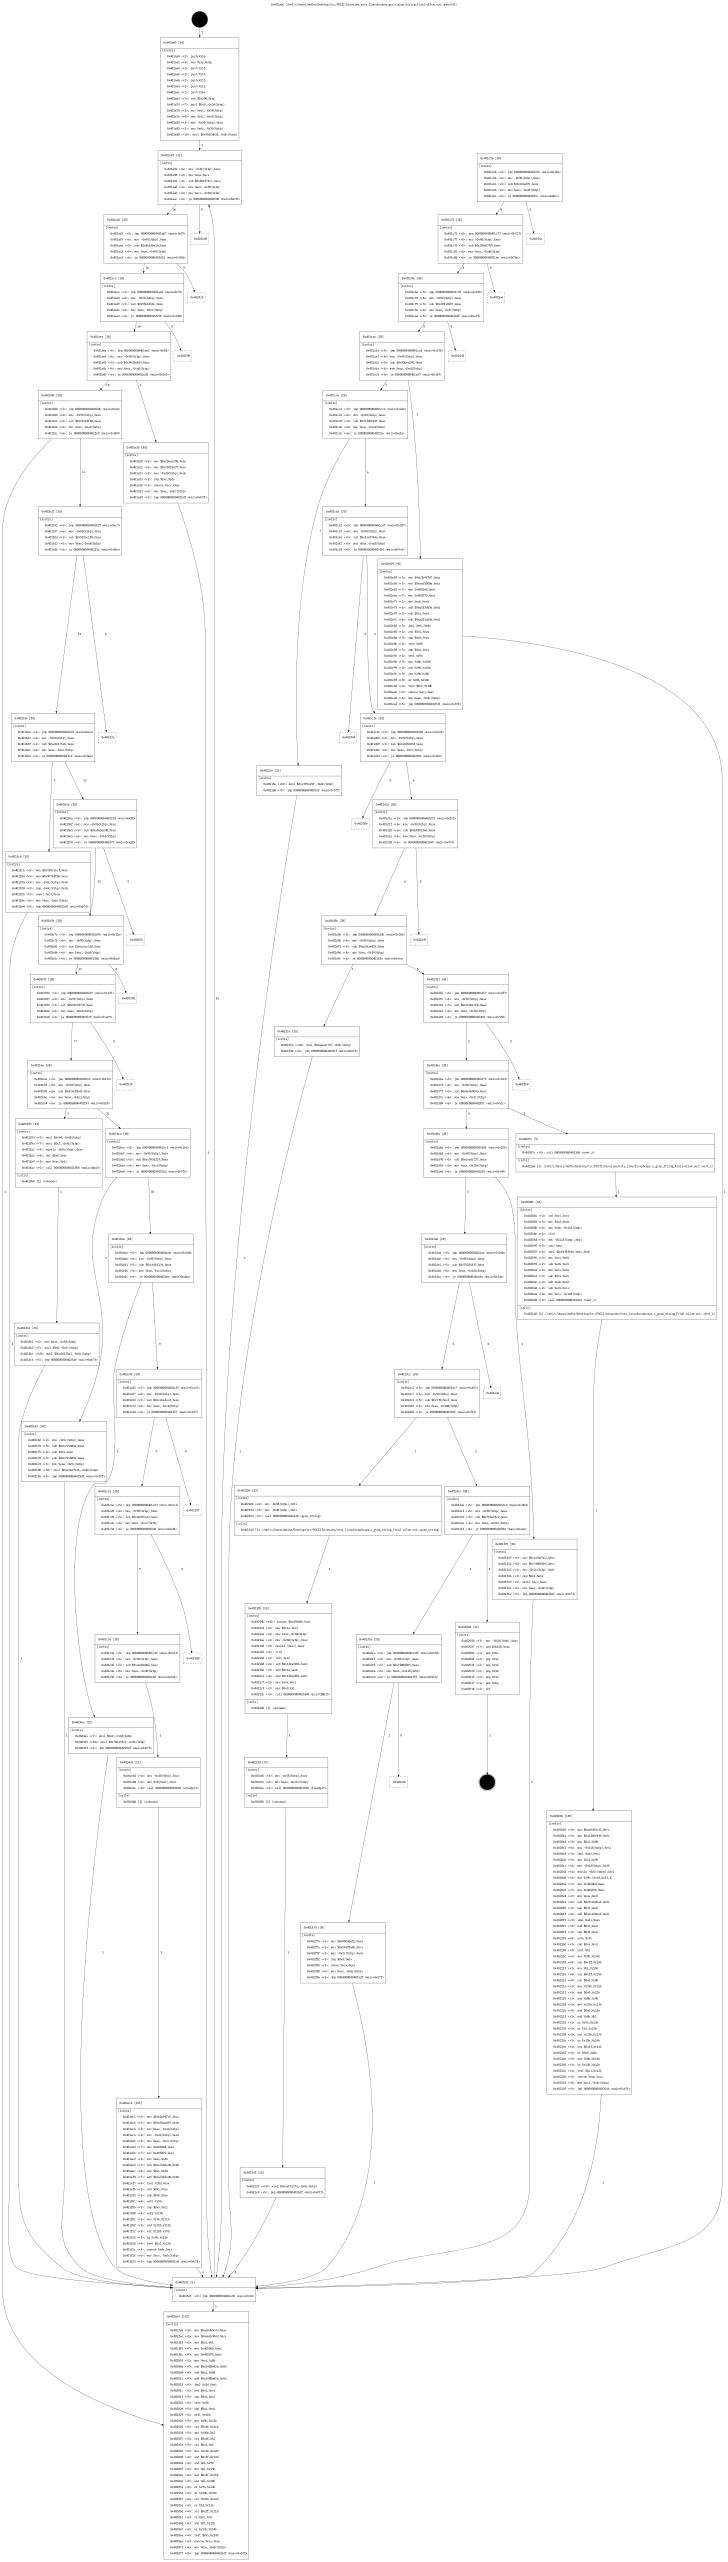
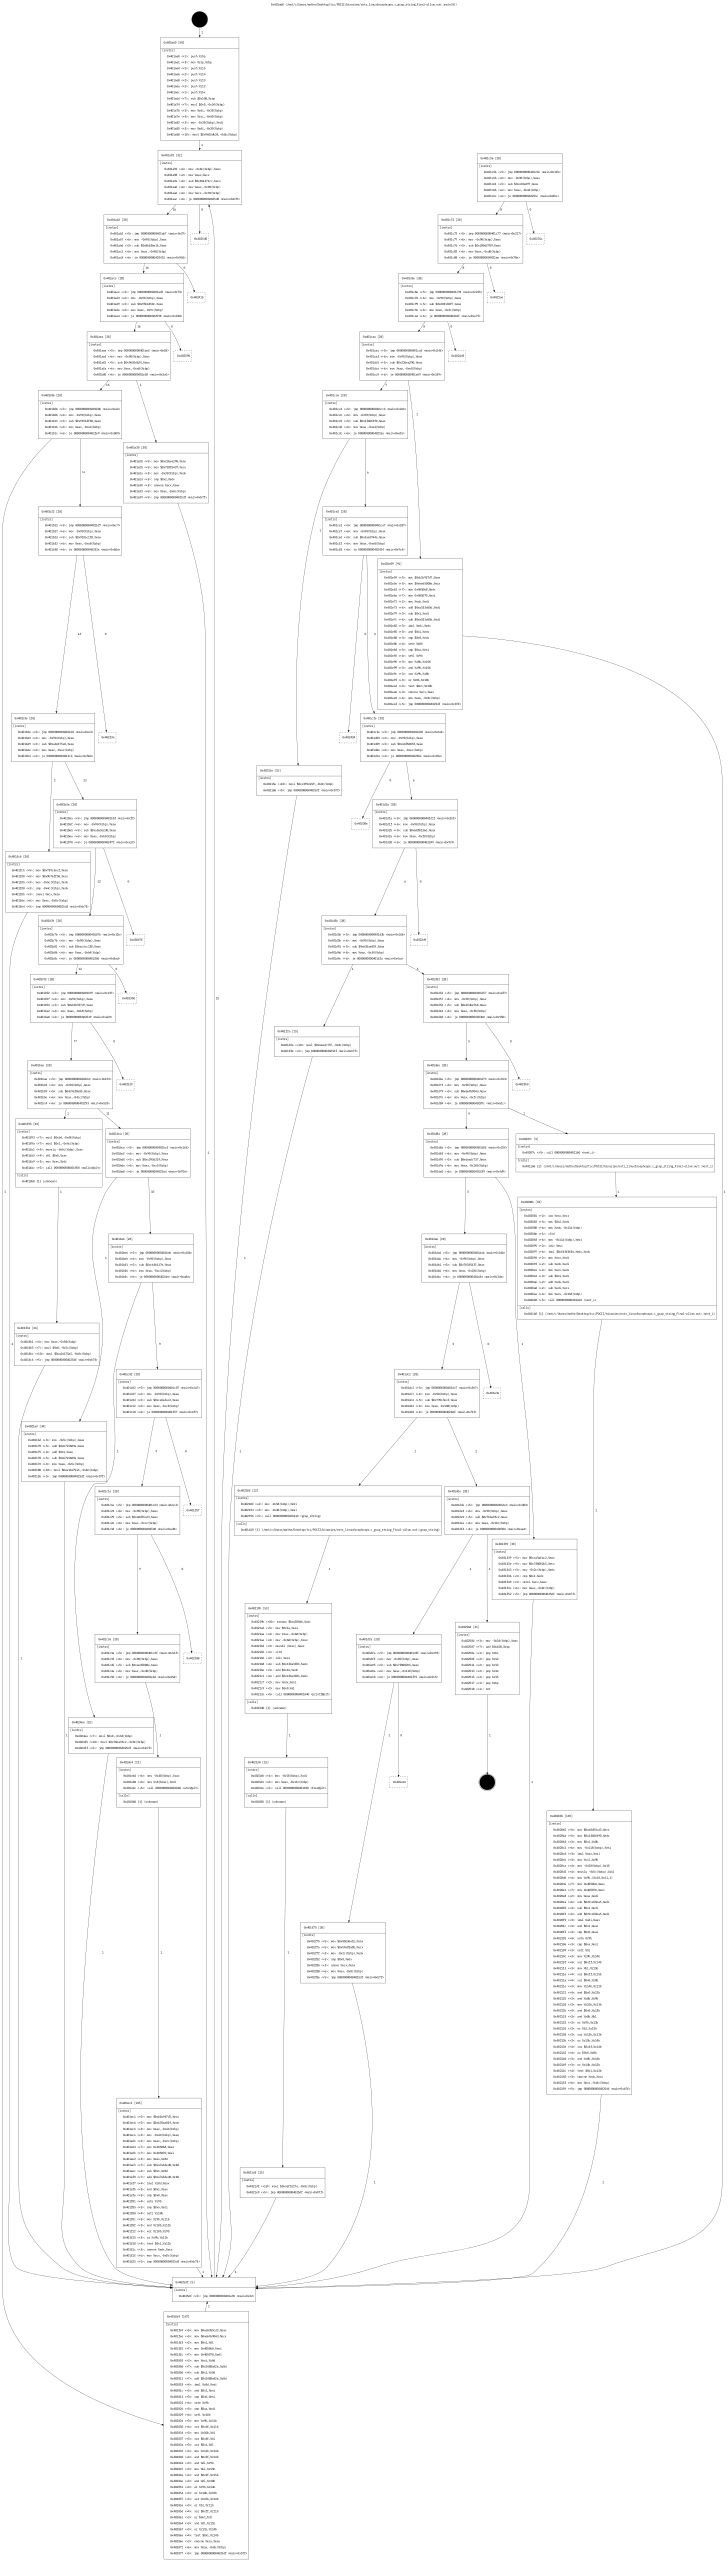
(213, 2306) -> (206, 2307)
